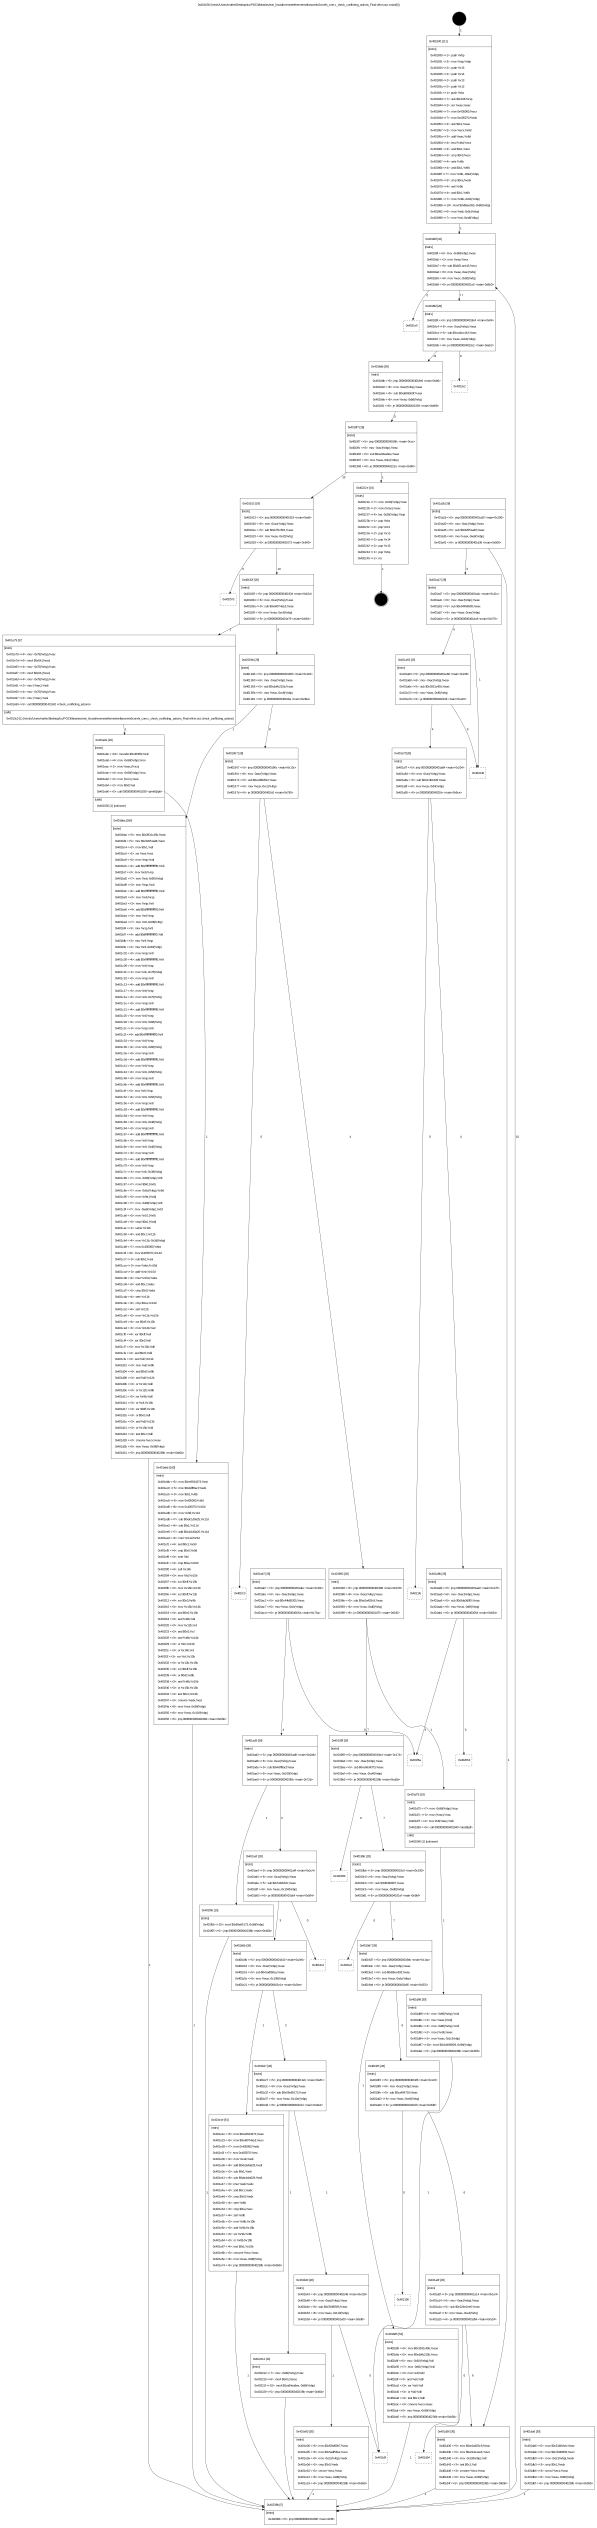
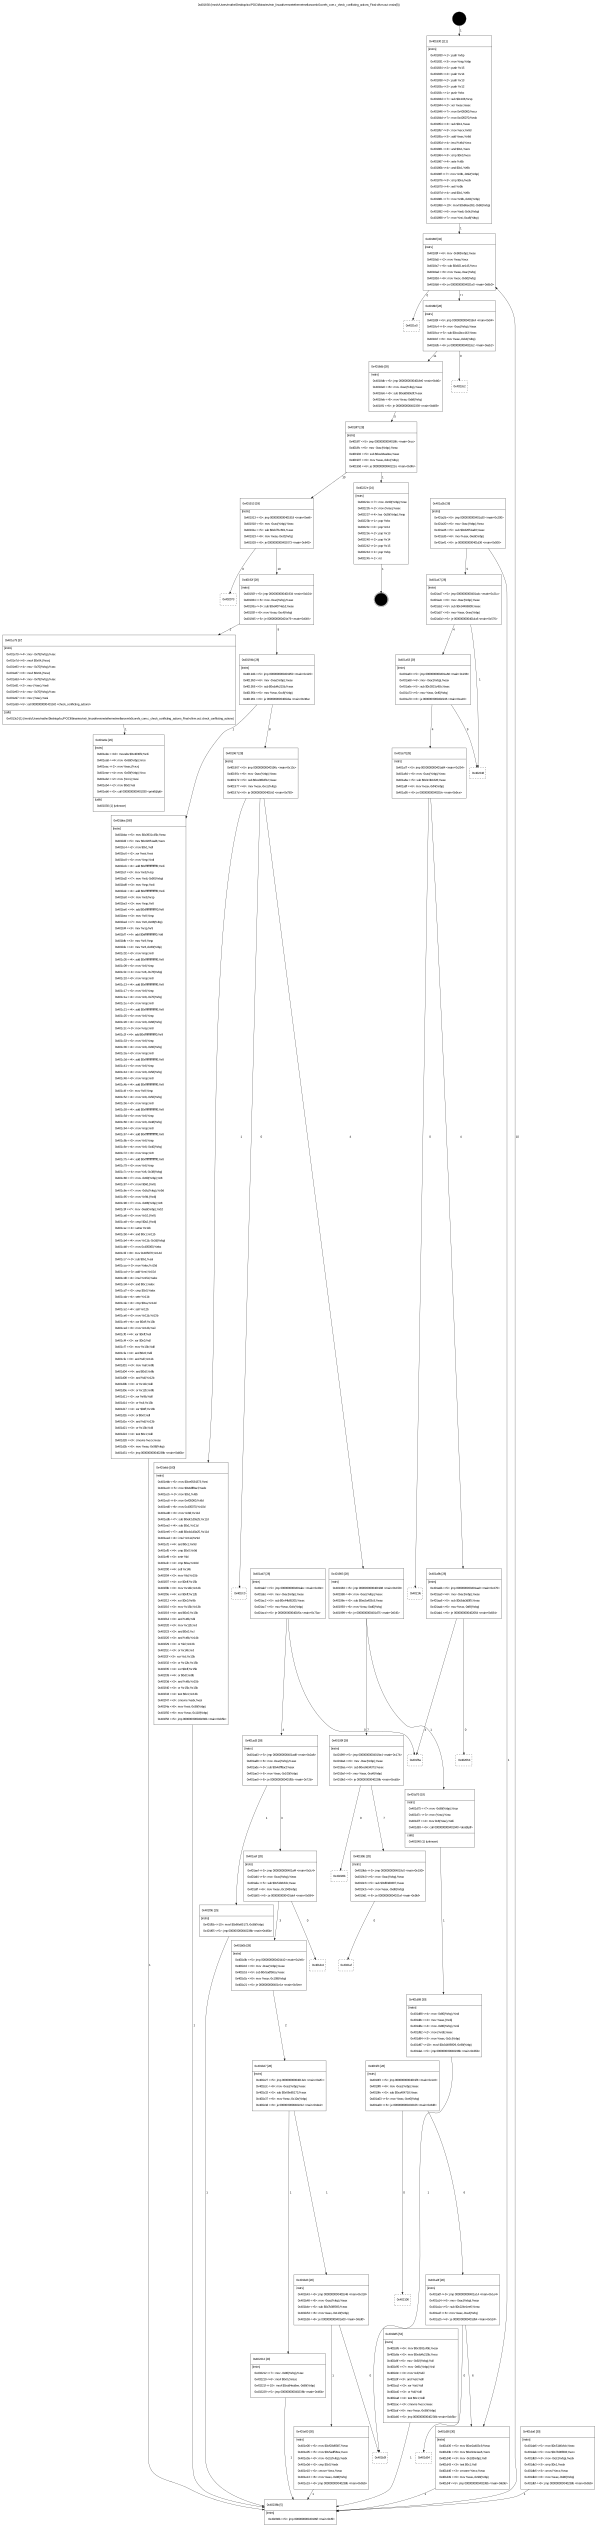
(205, 1120) -> (215, 1128)
(395, 1965) -> none
(246, 2193) -> none
